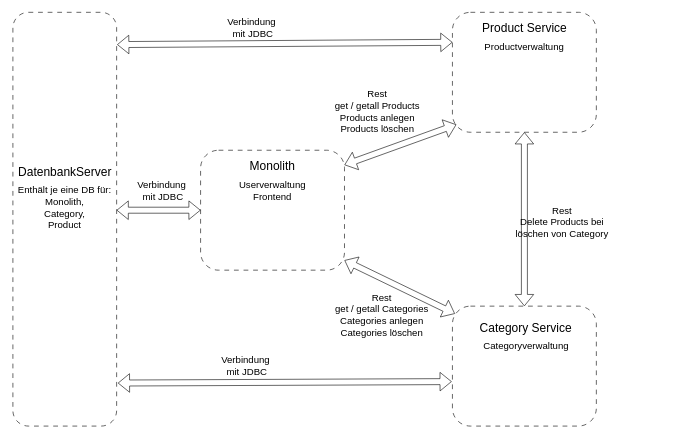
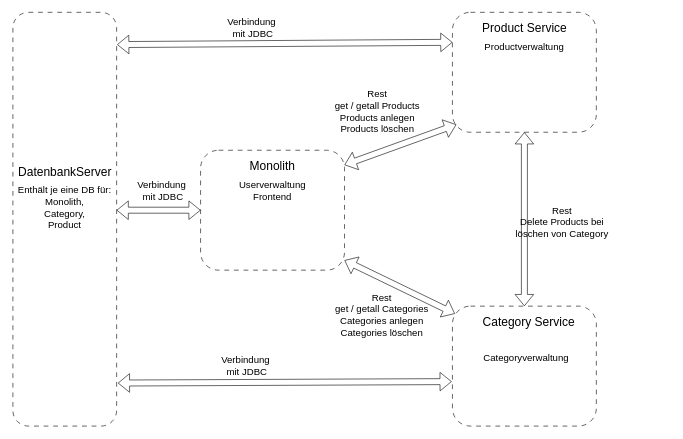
(526, 327) -> (529, 321)
(526, 346) -> (526, 358)
